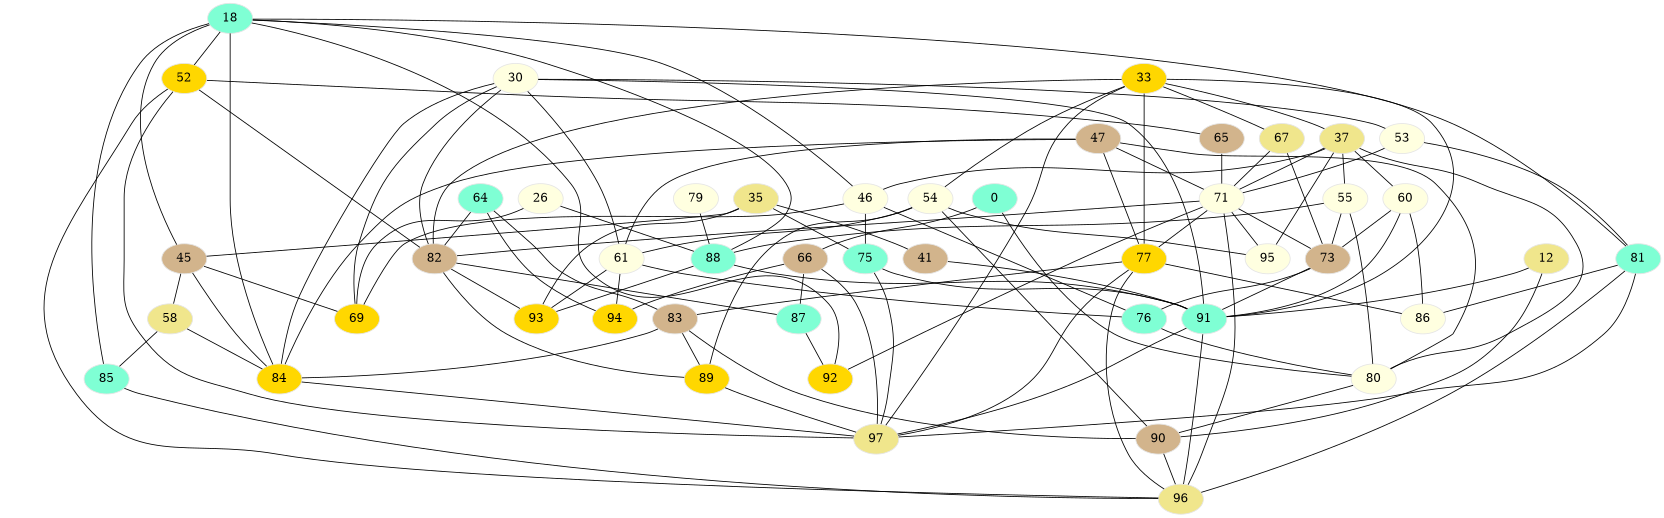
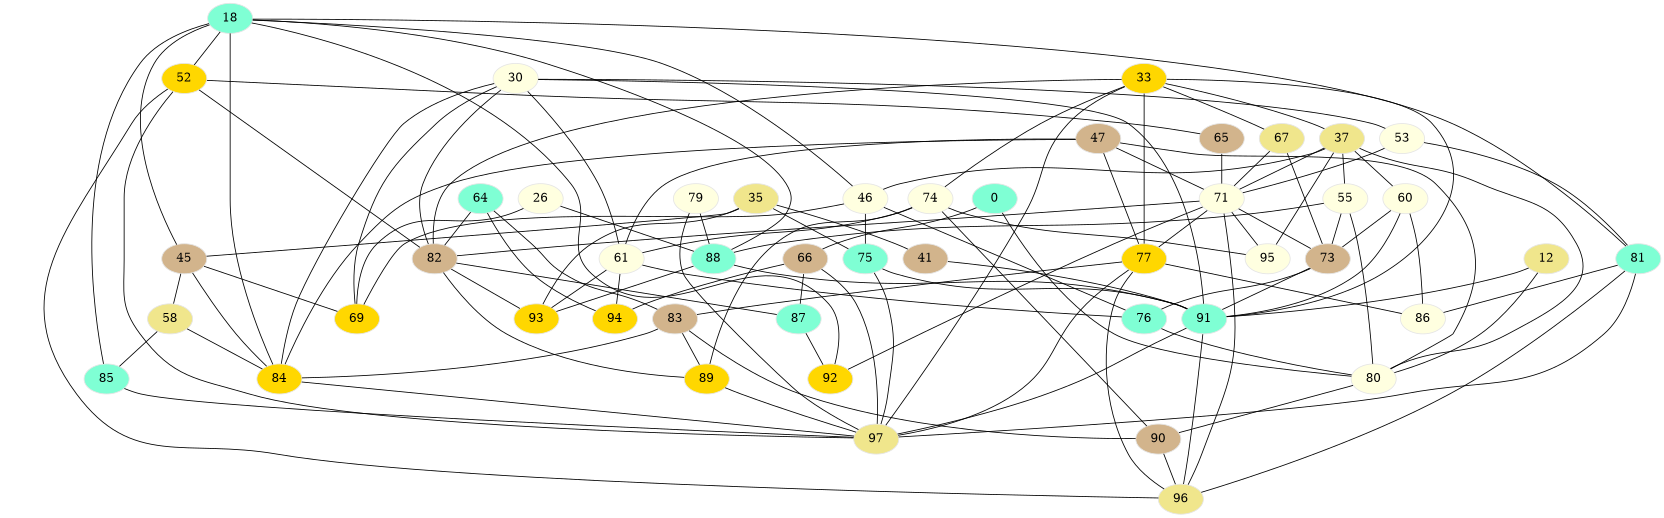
(930, 199) -> (930, 199)
none -> (741, 338)
(1367, 406) -> (1476, 337)
(638, 474) -> (488, 420)
